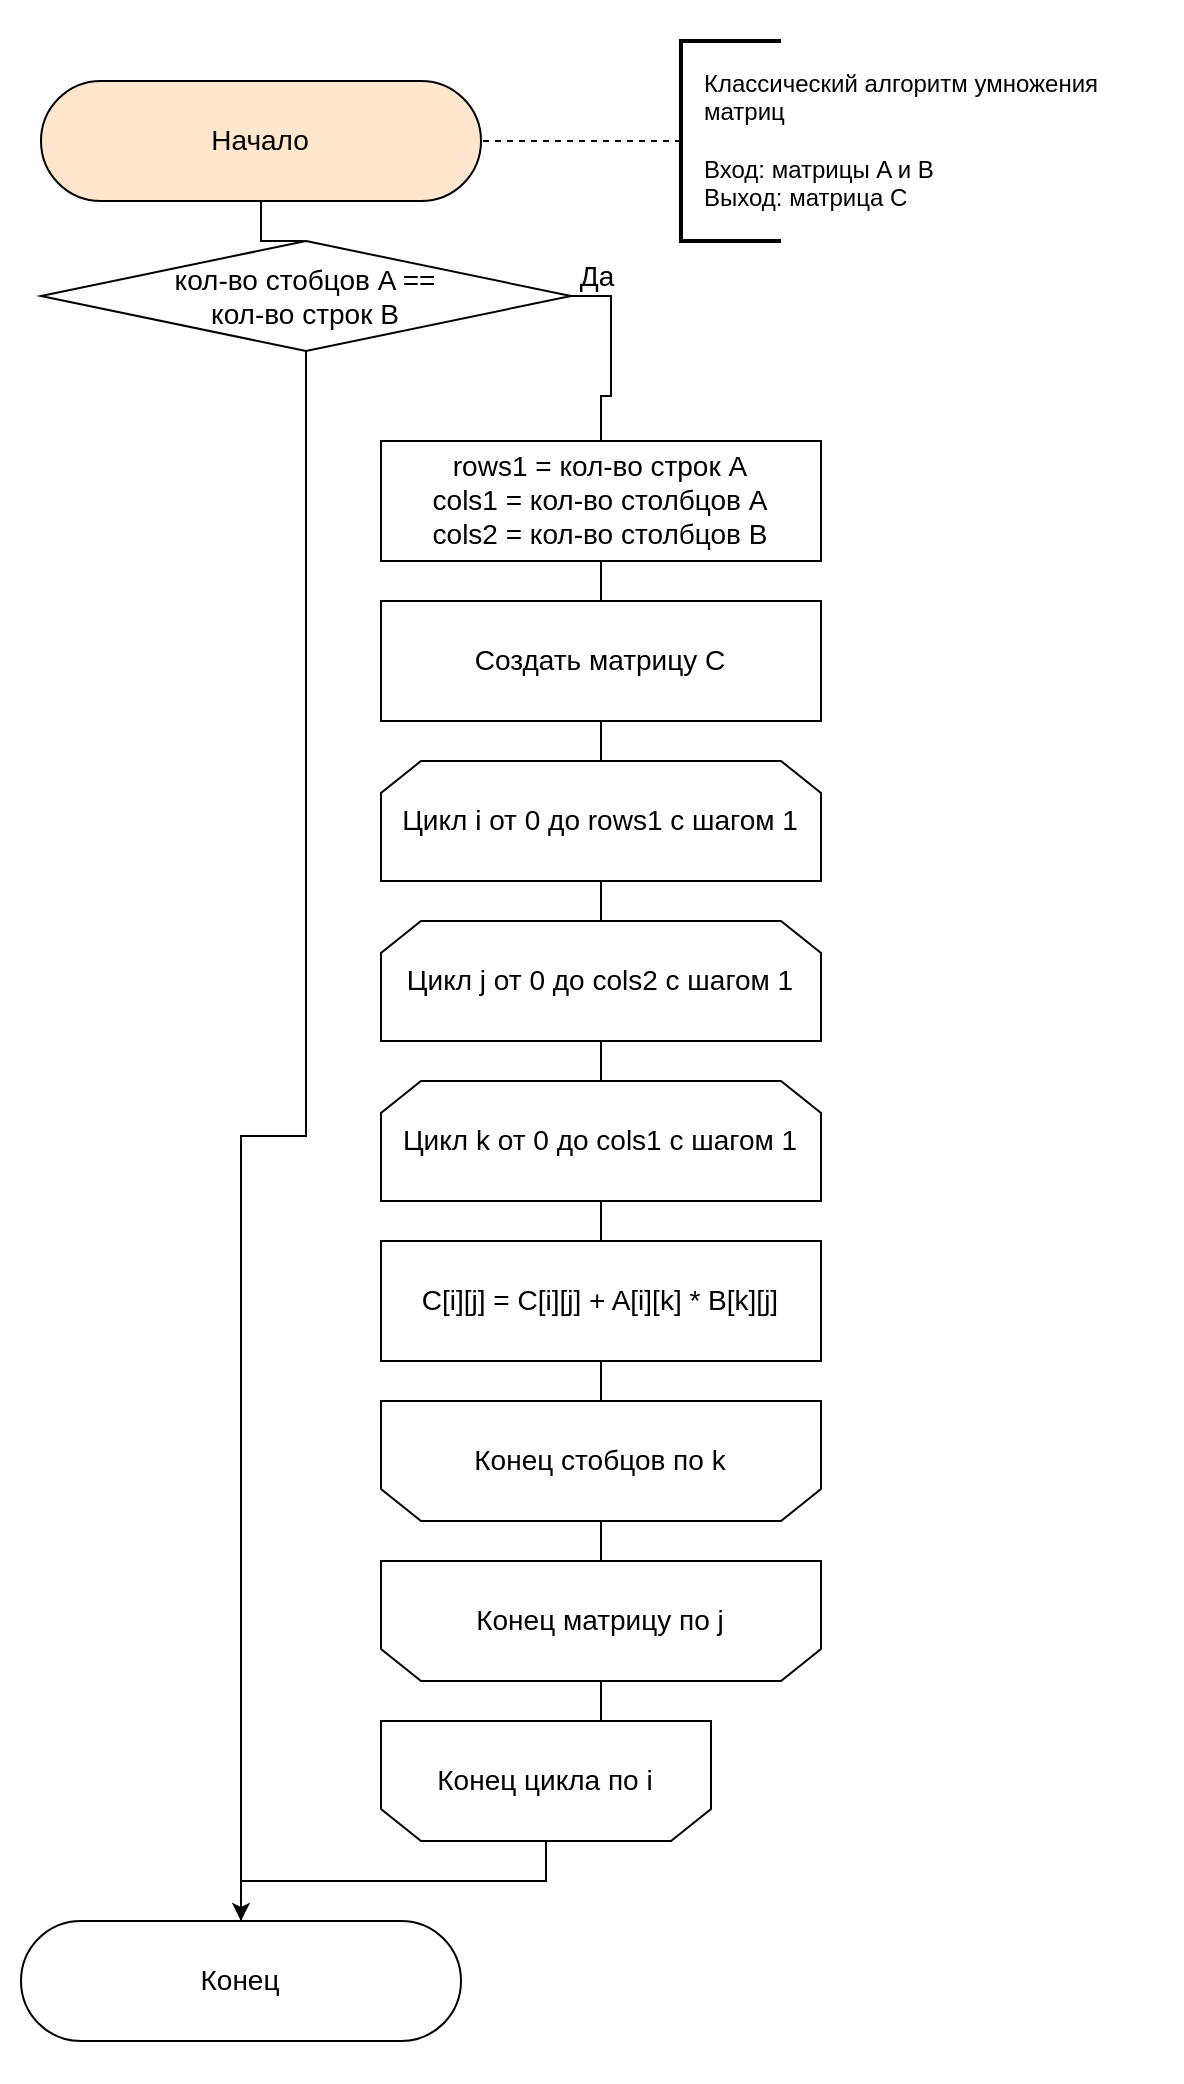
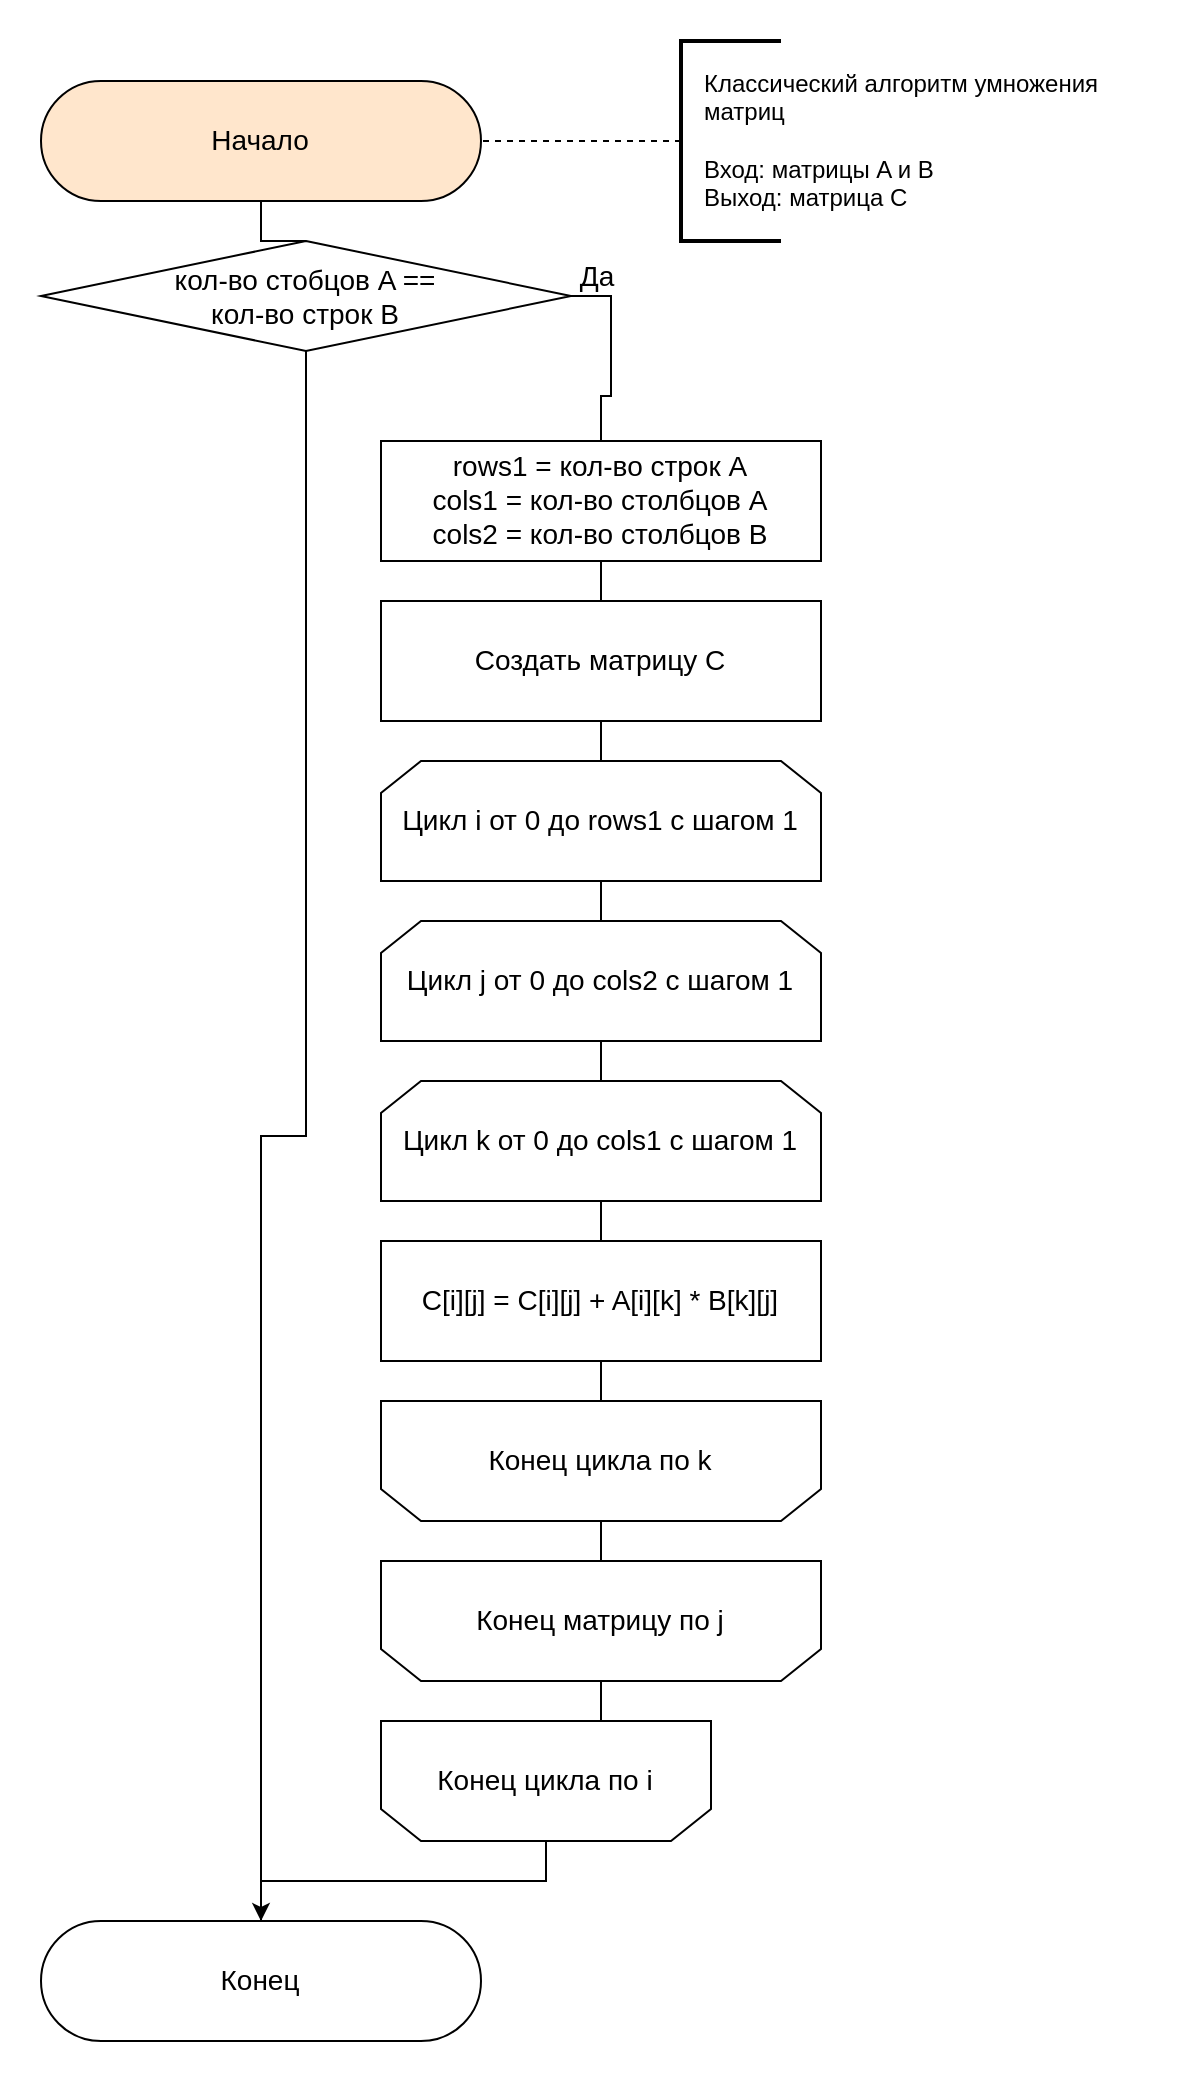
(601, 1461) -> (601, 1461)
(241, 1981) -> (261, 1981)
